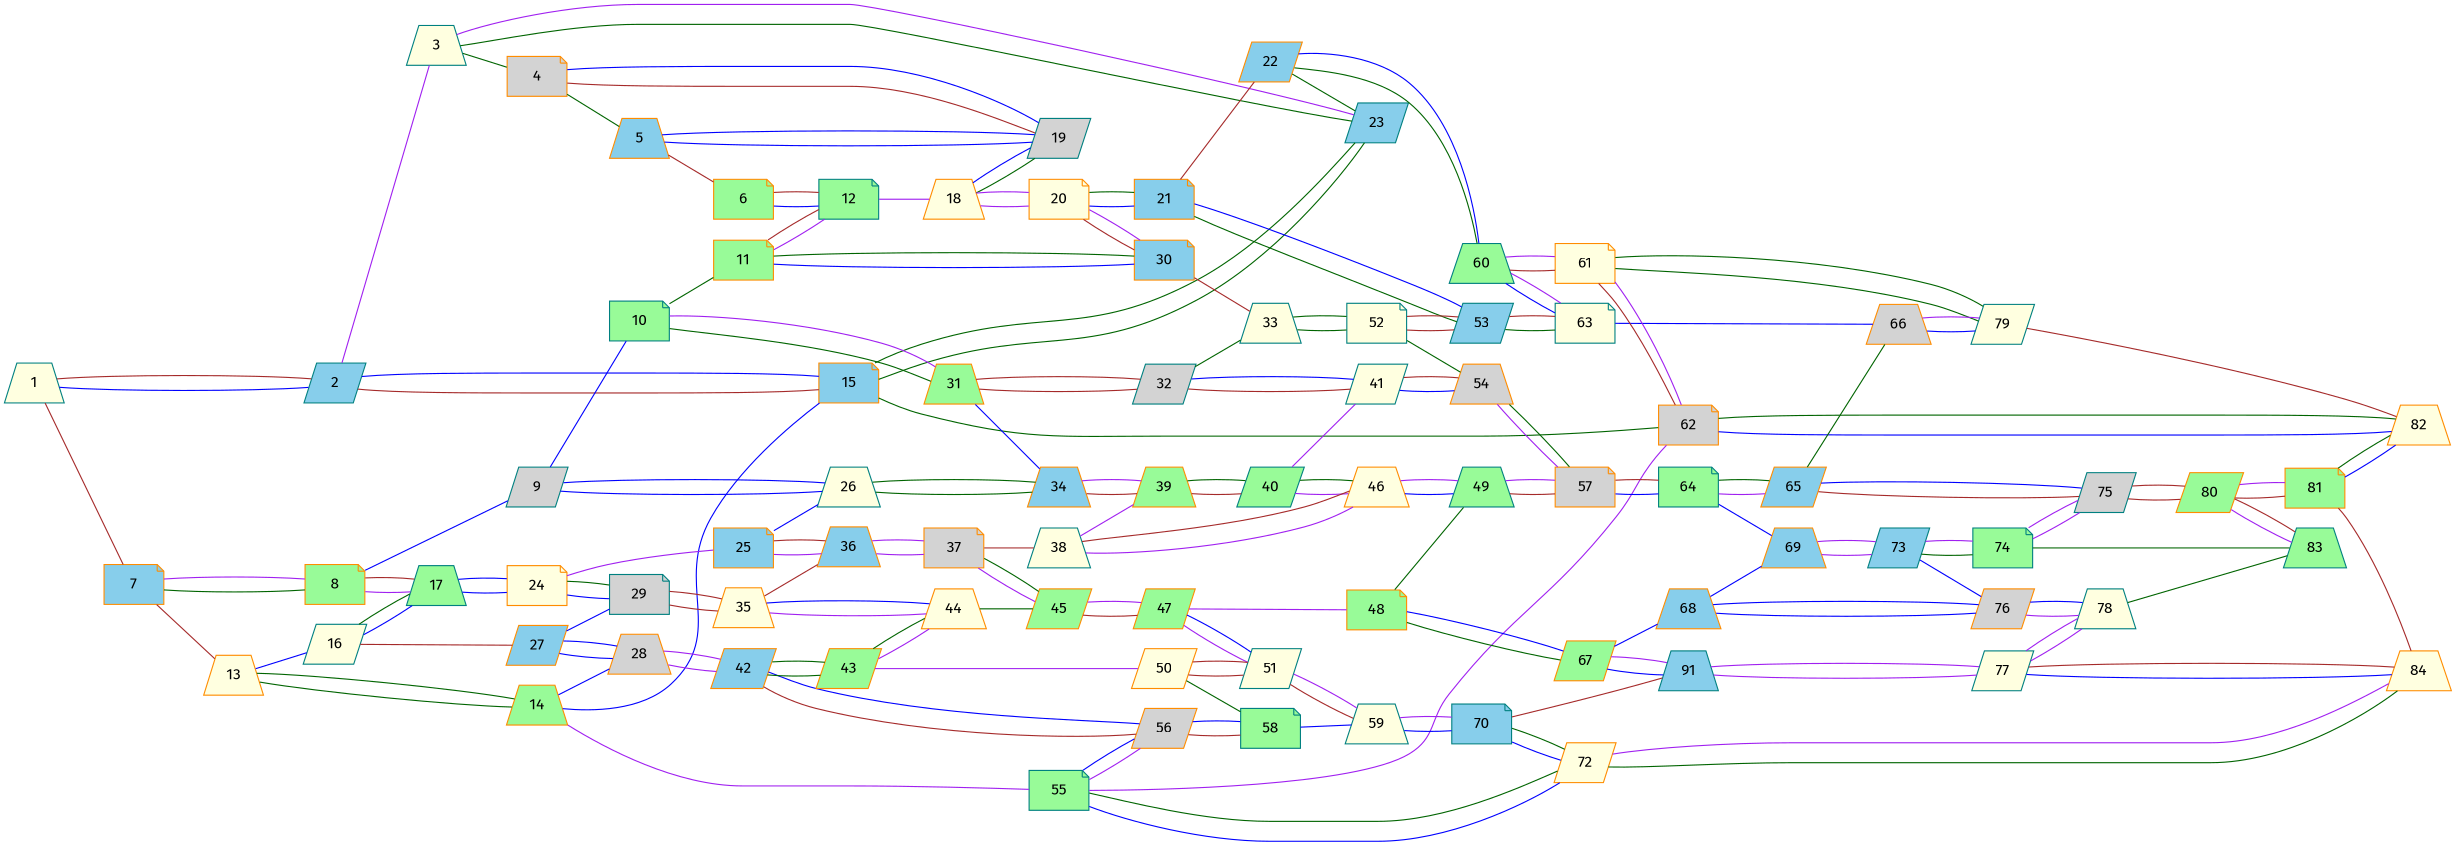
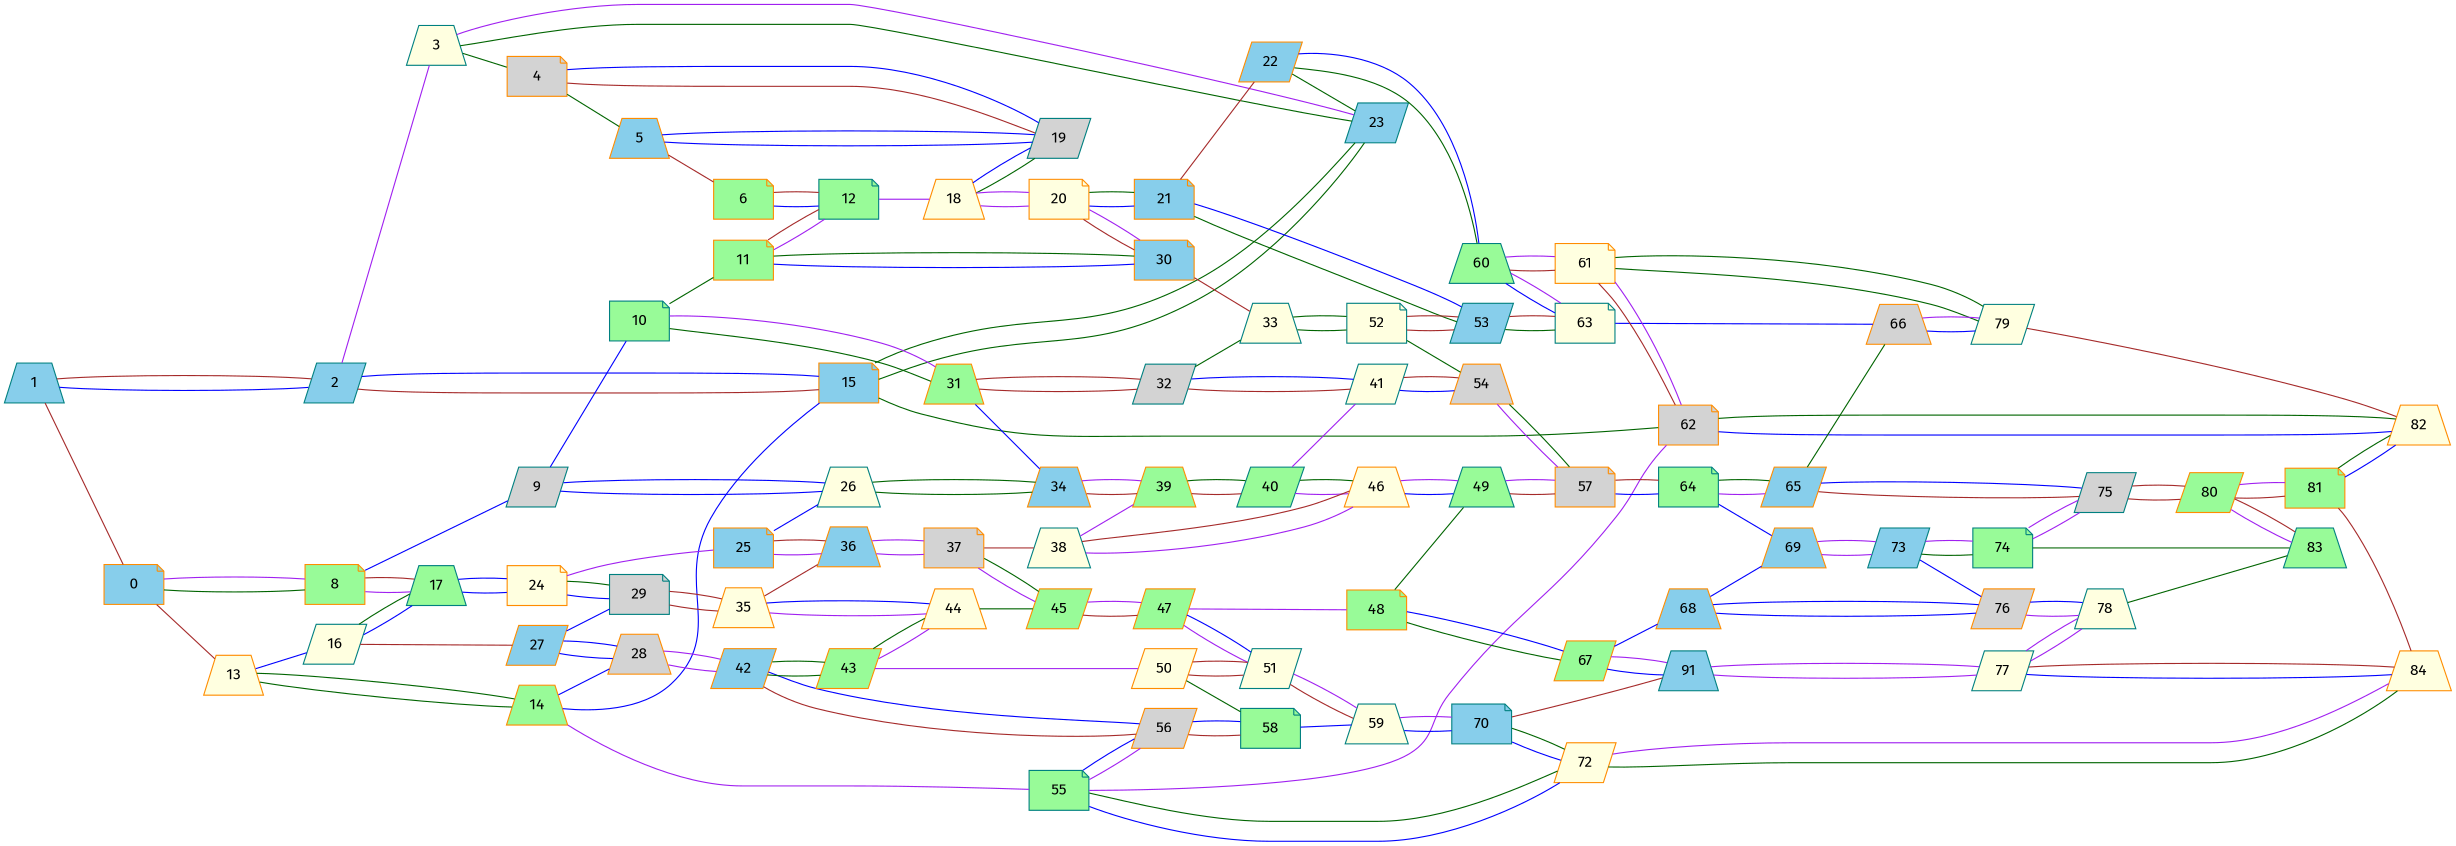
(34, 383) -> (34, 383)
(134, 584) -> (134, 584)
